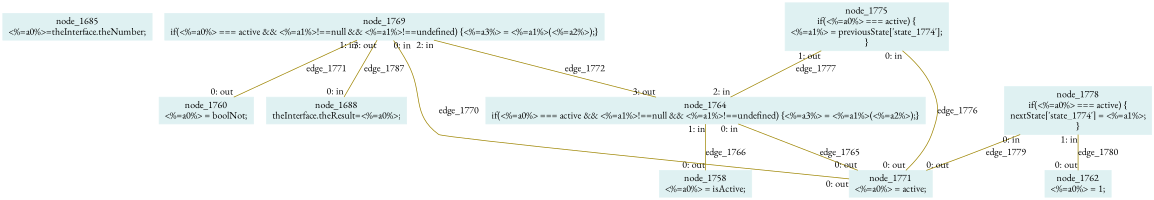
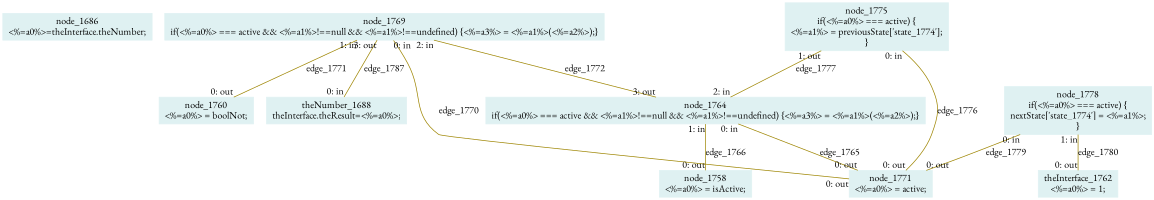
(77, 27) -> (77, 27)
(337, 111) -> (337, 111)
(1078, 184) -> (1078, 184)
